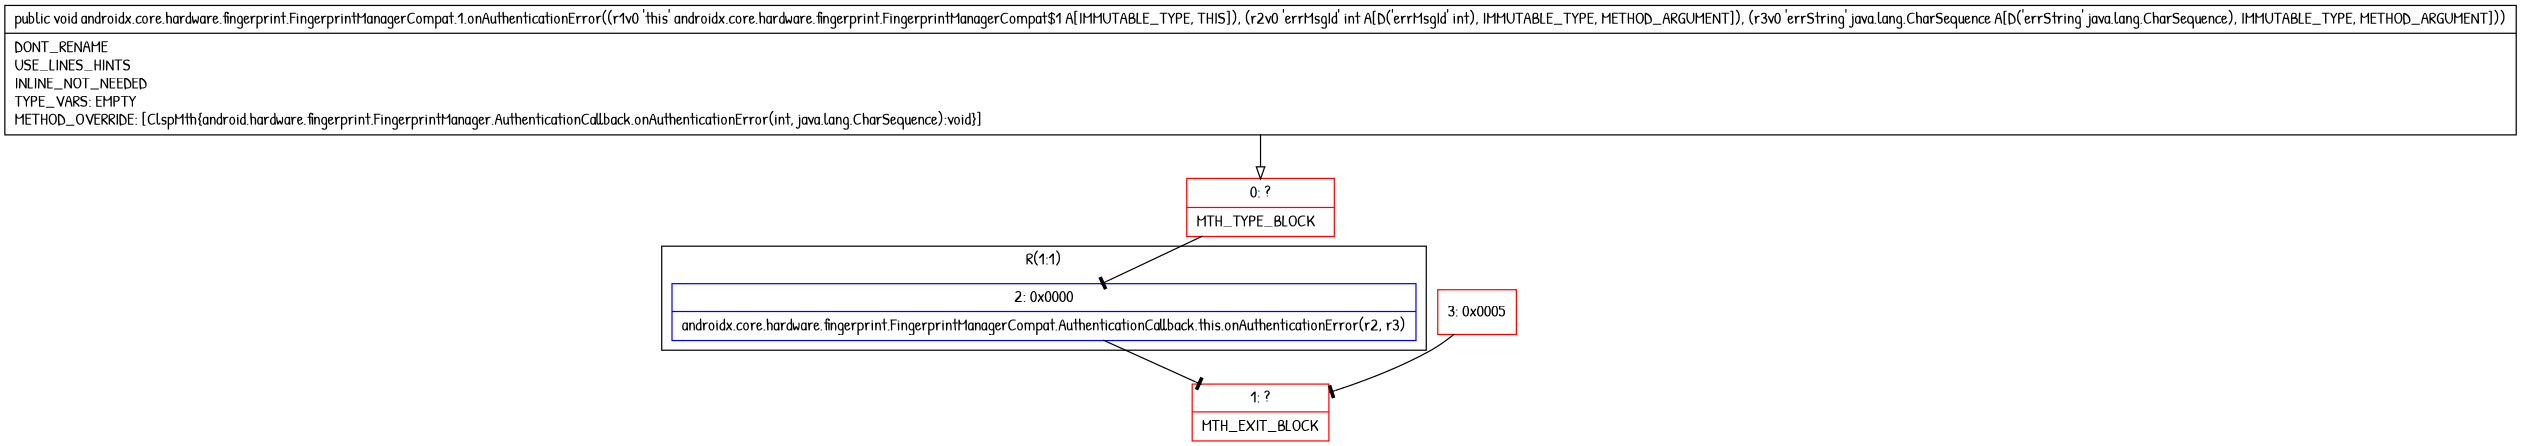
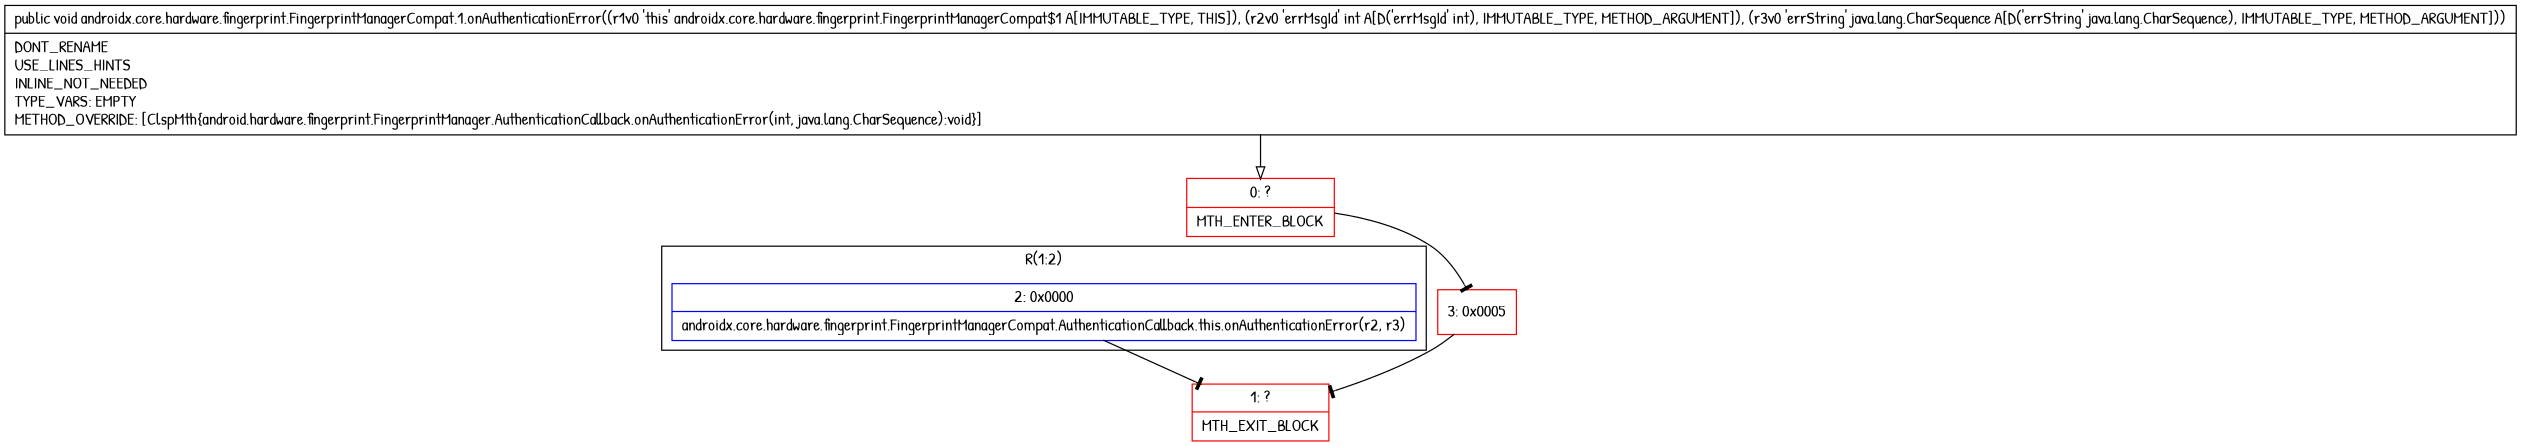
(1256, 221) -> (1261, 221)
(1154, 259) -> (1408, 234)
(1044, 260) -> (1044, 260)
